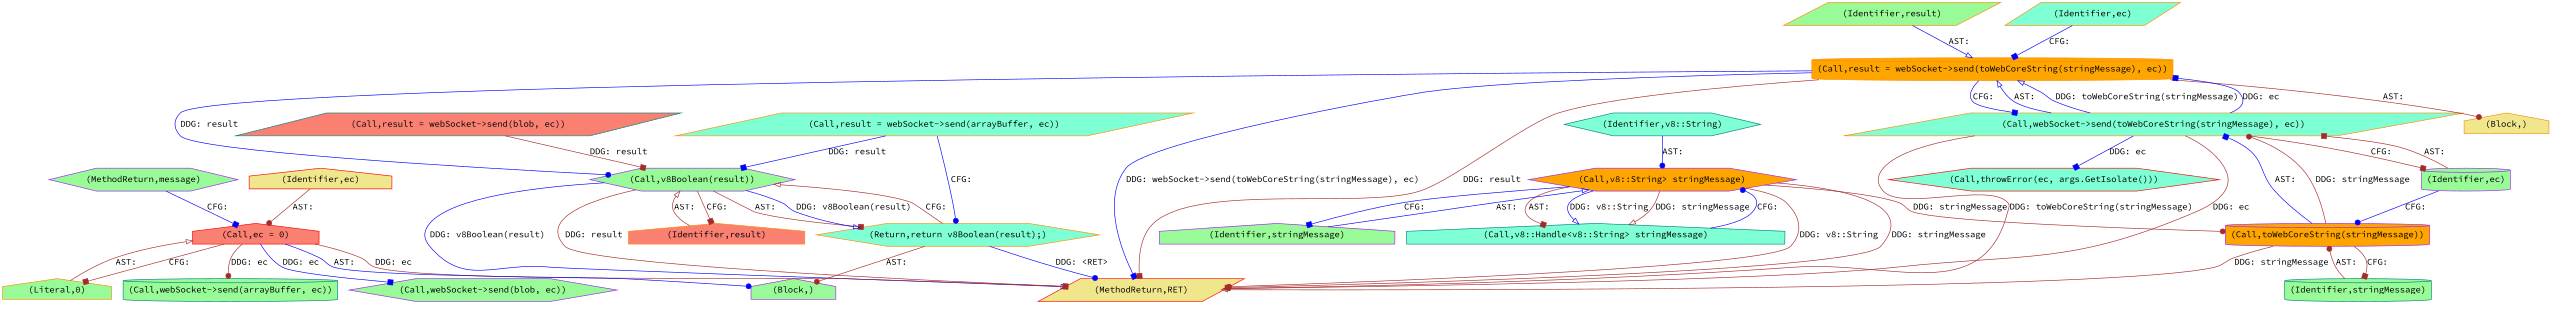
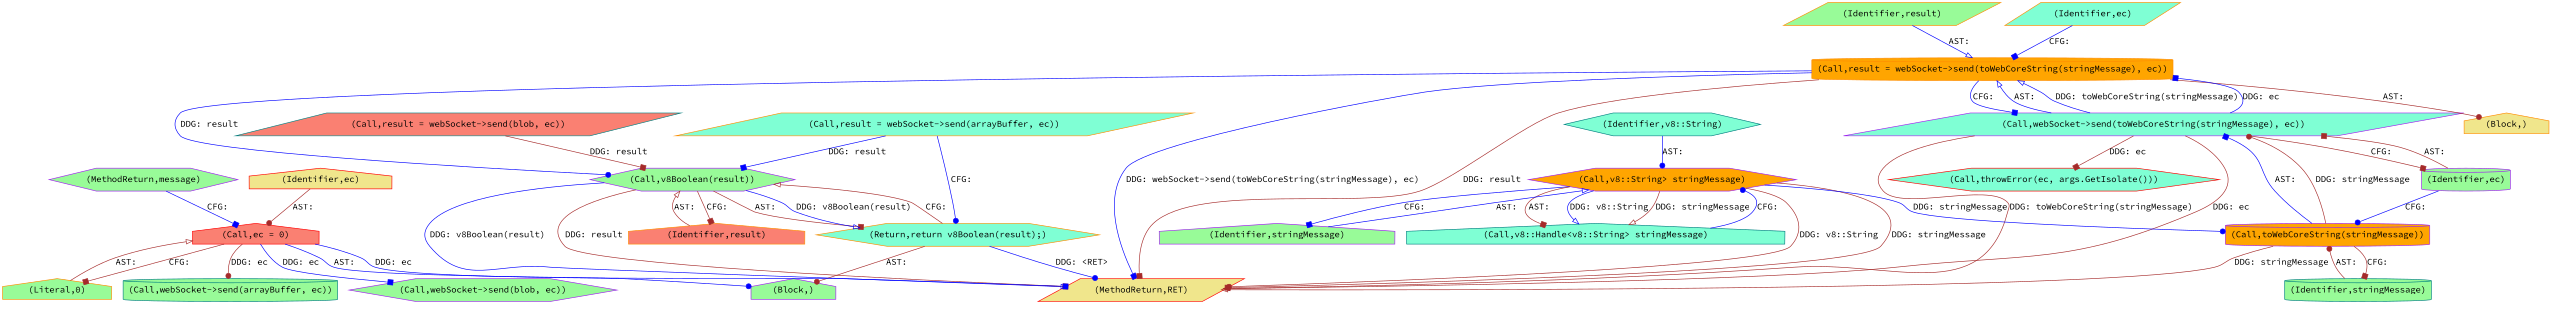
(2154, 124) -> (2154, 124)
(2107, 151) -> (2107, 151)
(1990, 221) -> (1990, 221)
(686, 278) -> (686, 278)
